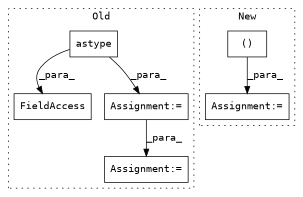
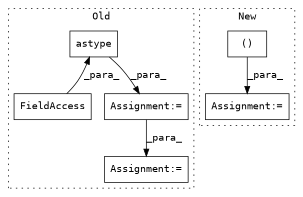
(45, 62) -> (78, 80)
